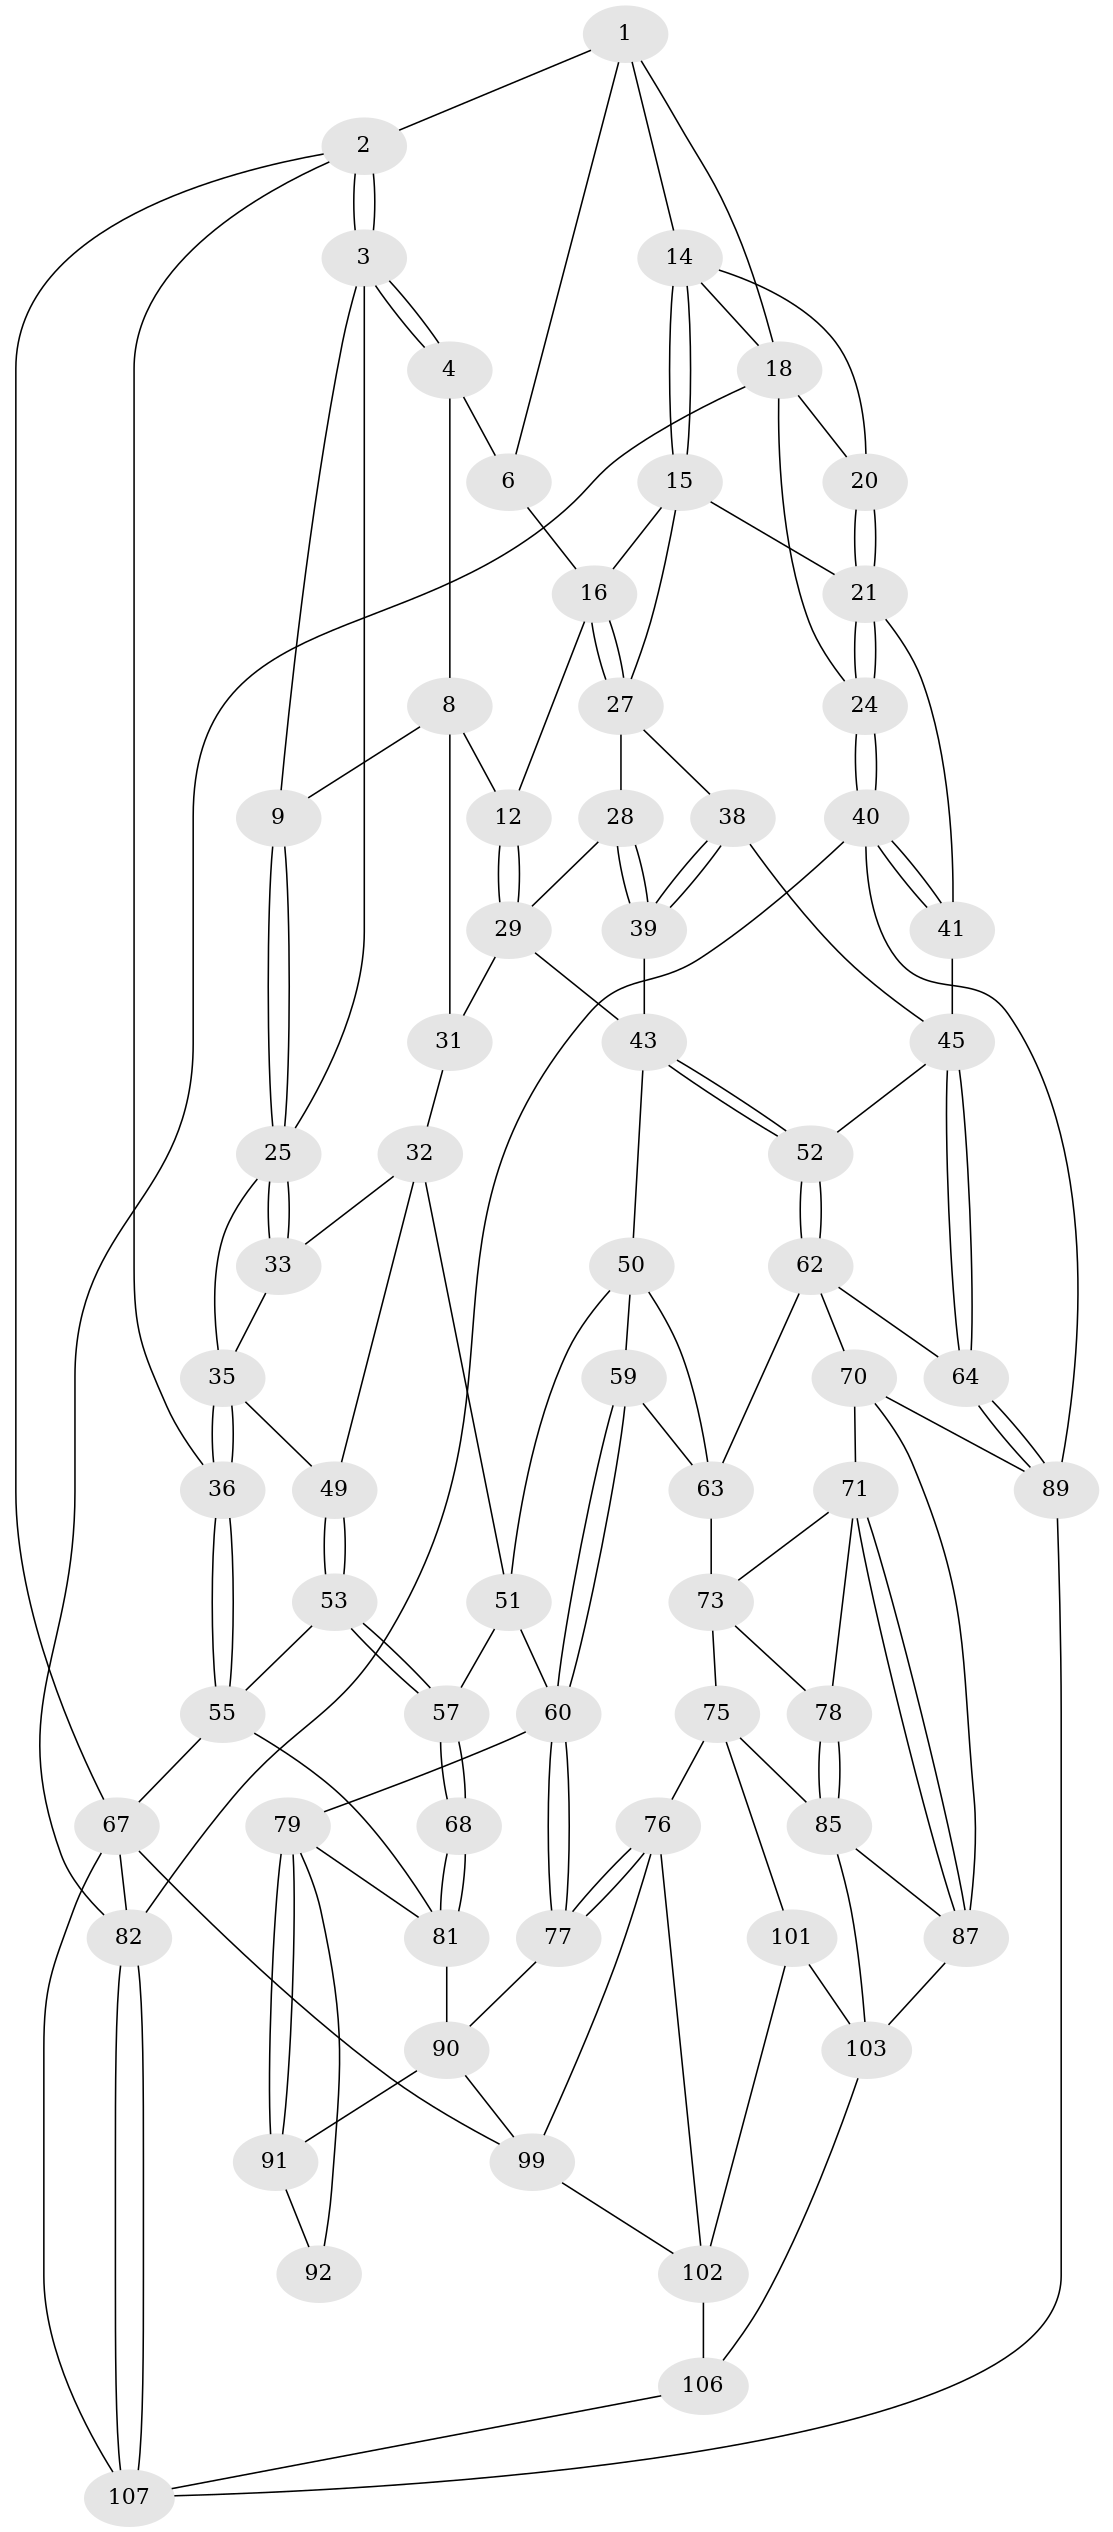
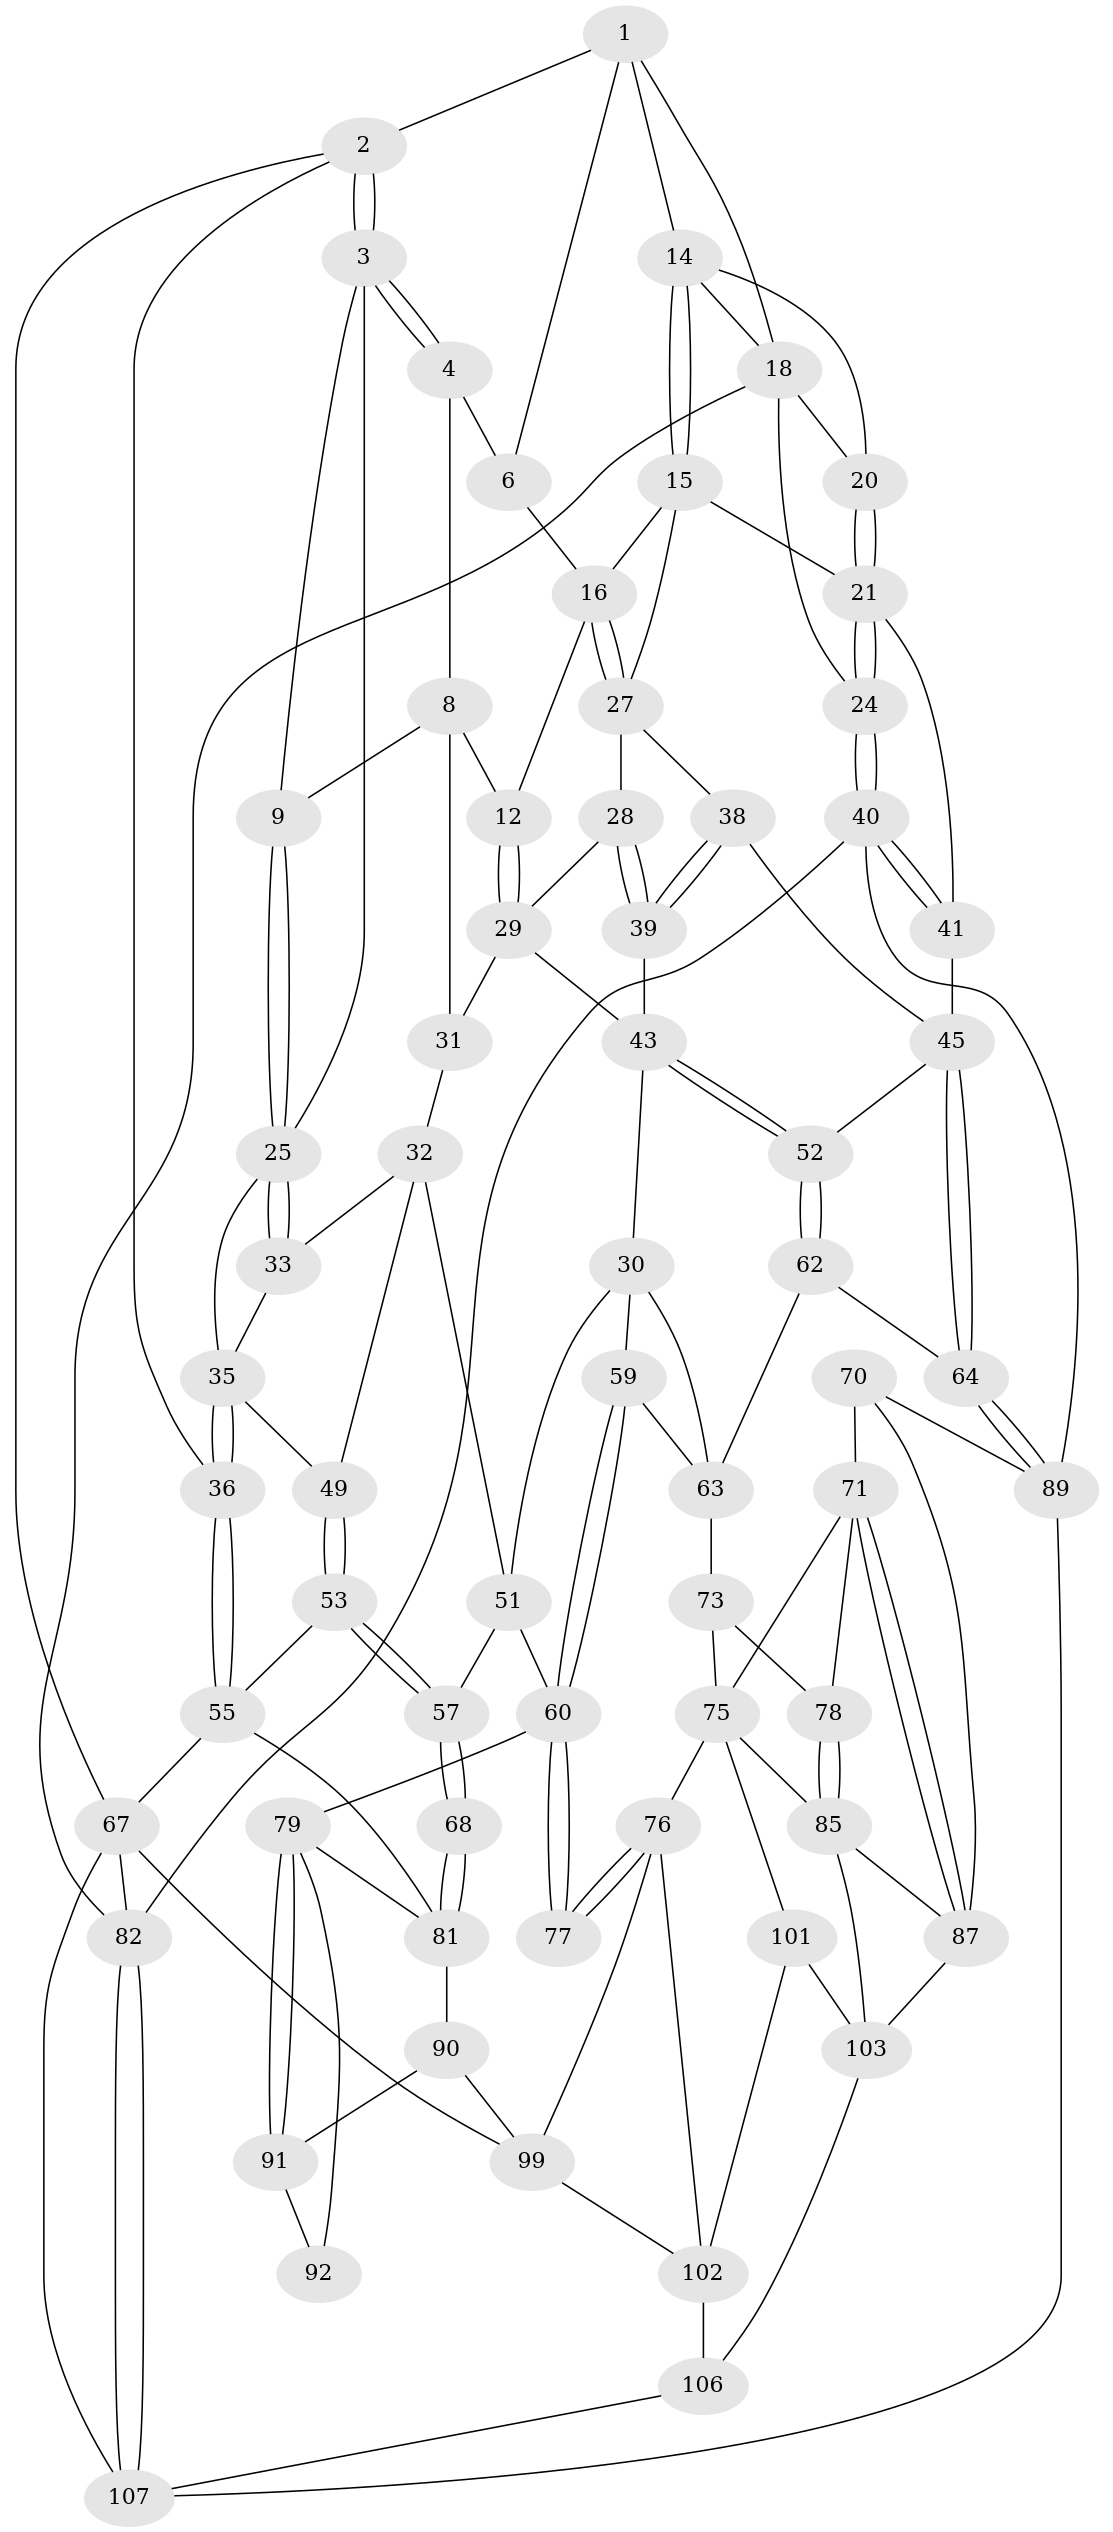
(632, 1266) -> (632, 1266)
(833, 1322) -> none
(783, 1546) -> (787, 1602)
(503, 1994) -> none
